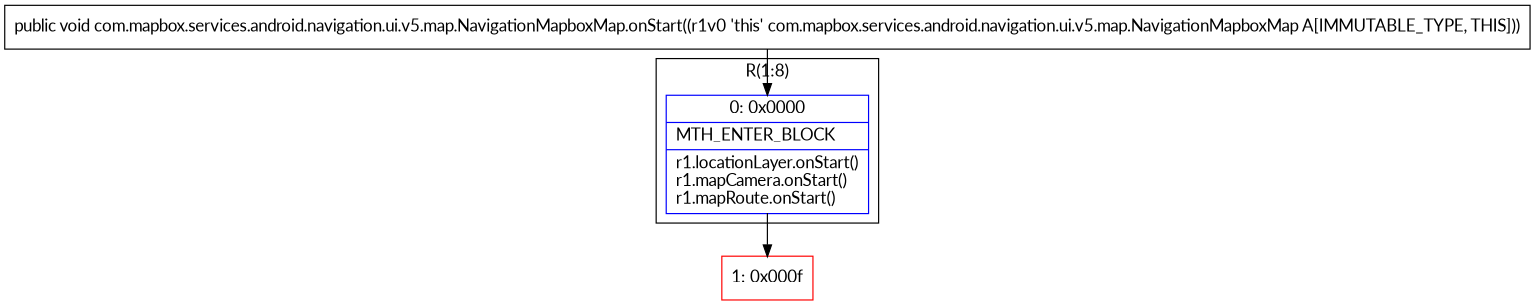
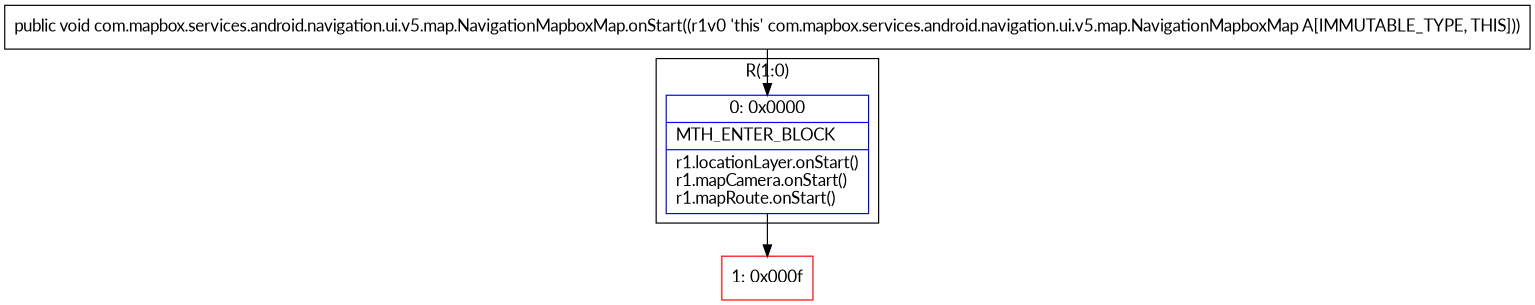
(767, 72) -> (767, 72)
